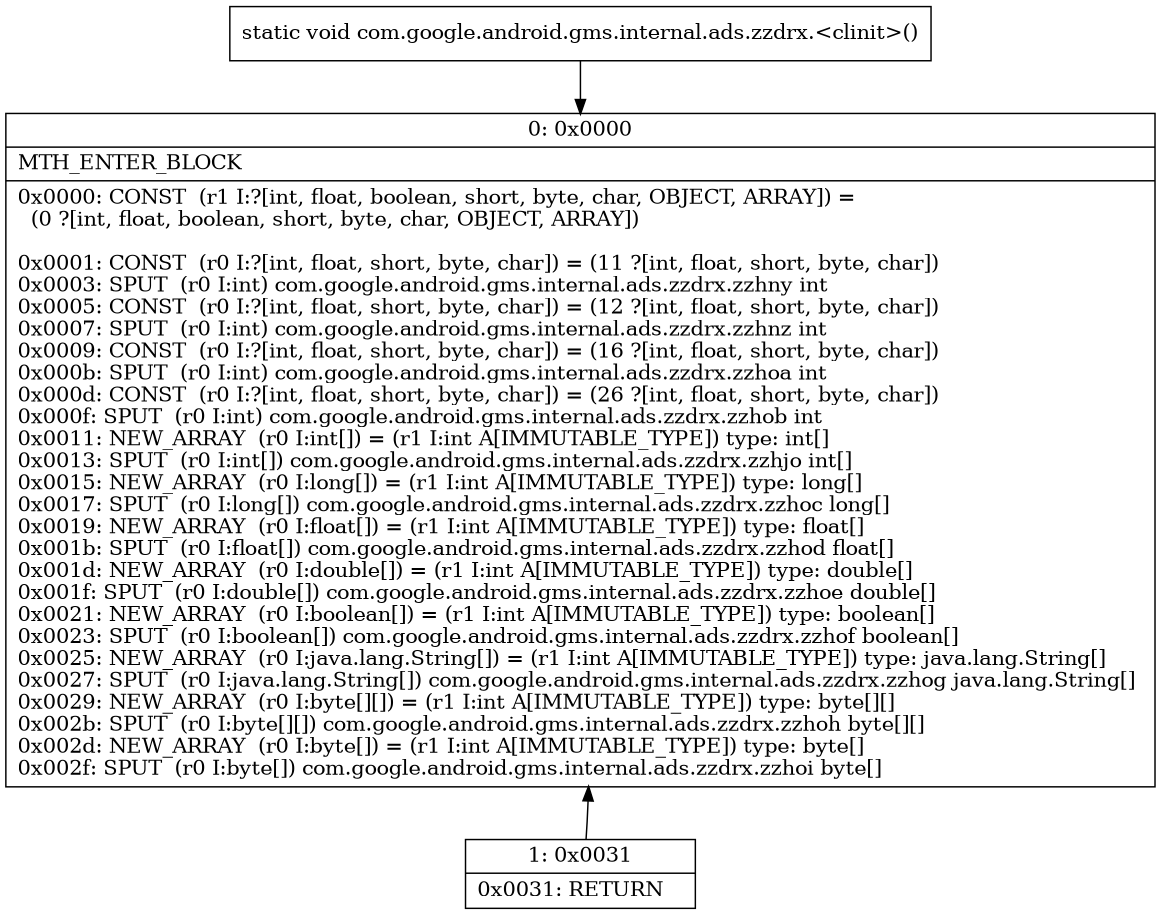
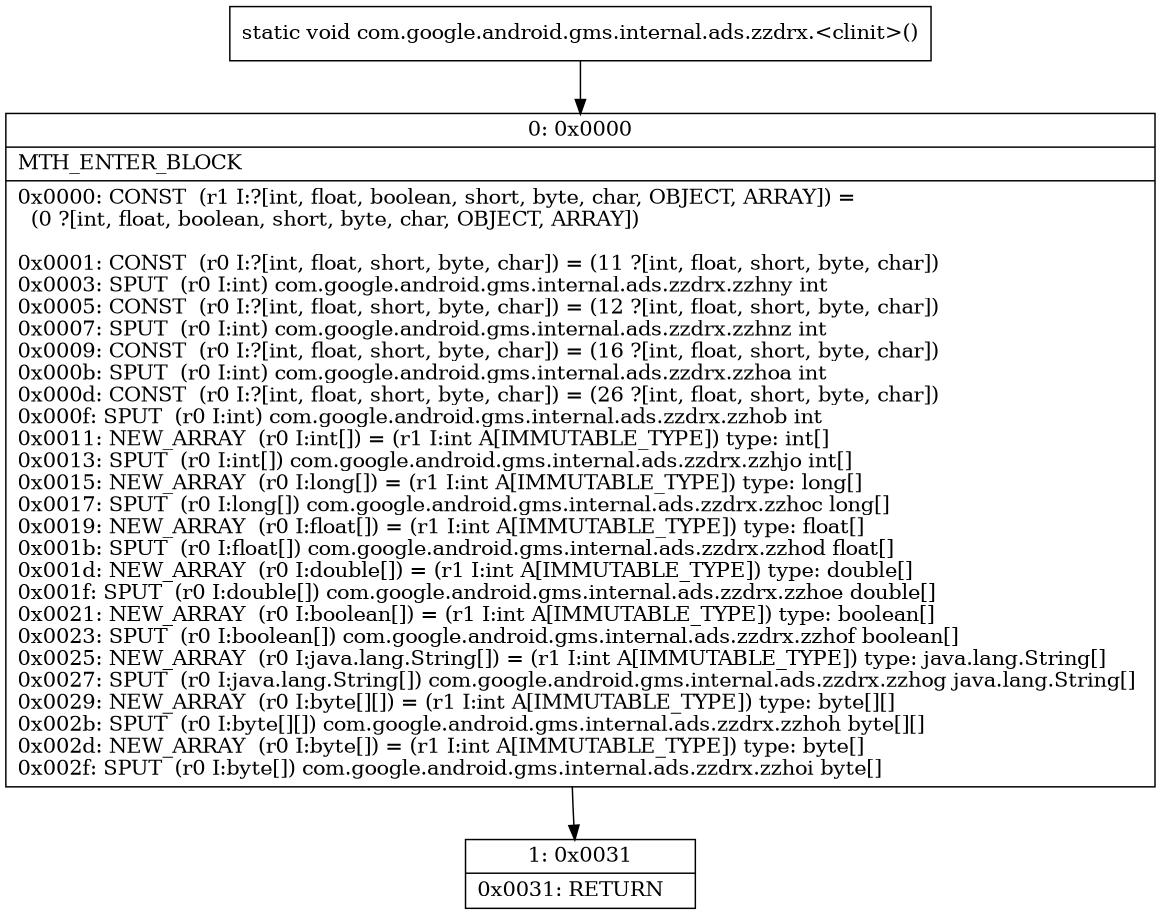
(587, 820) -> (573, 806)
